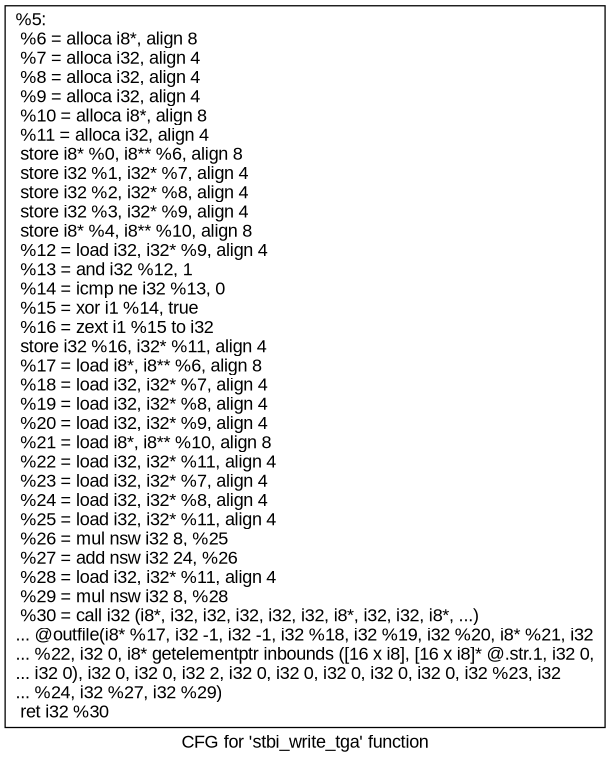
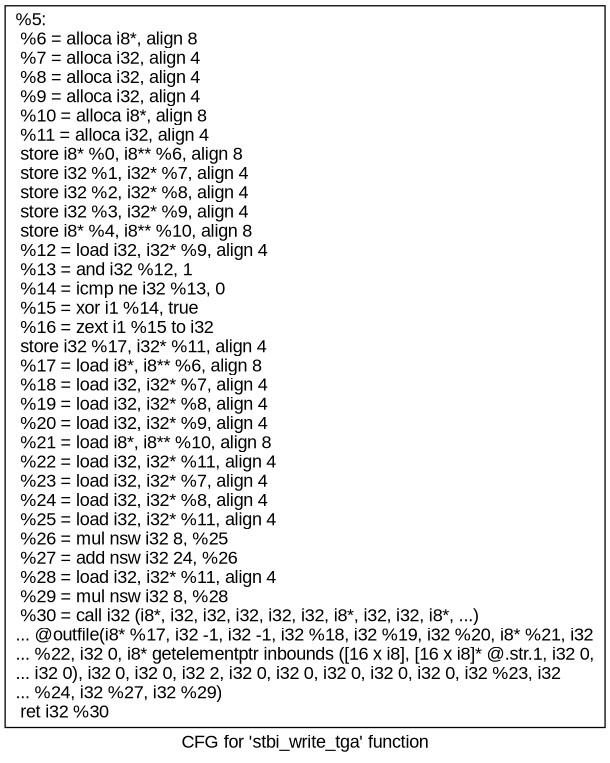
(141, 347) -> (141, 347)
